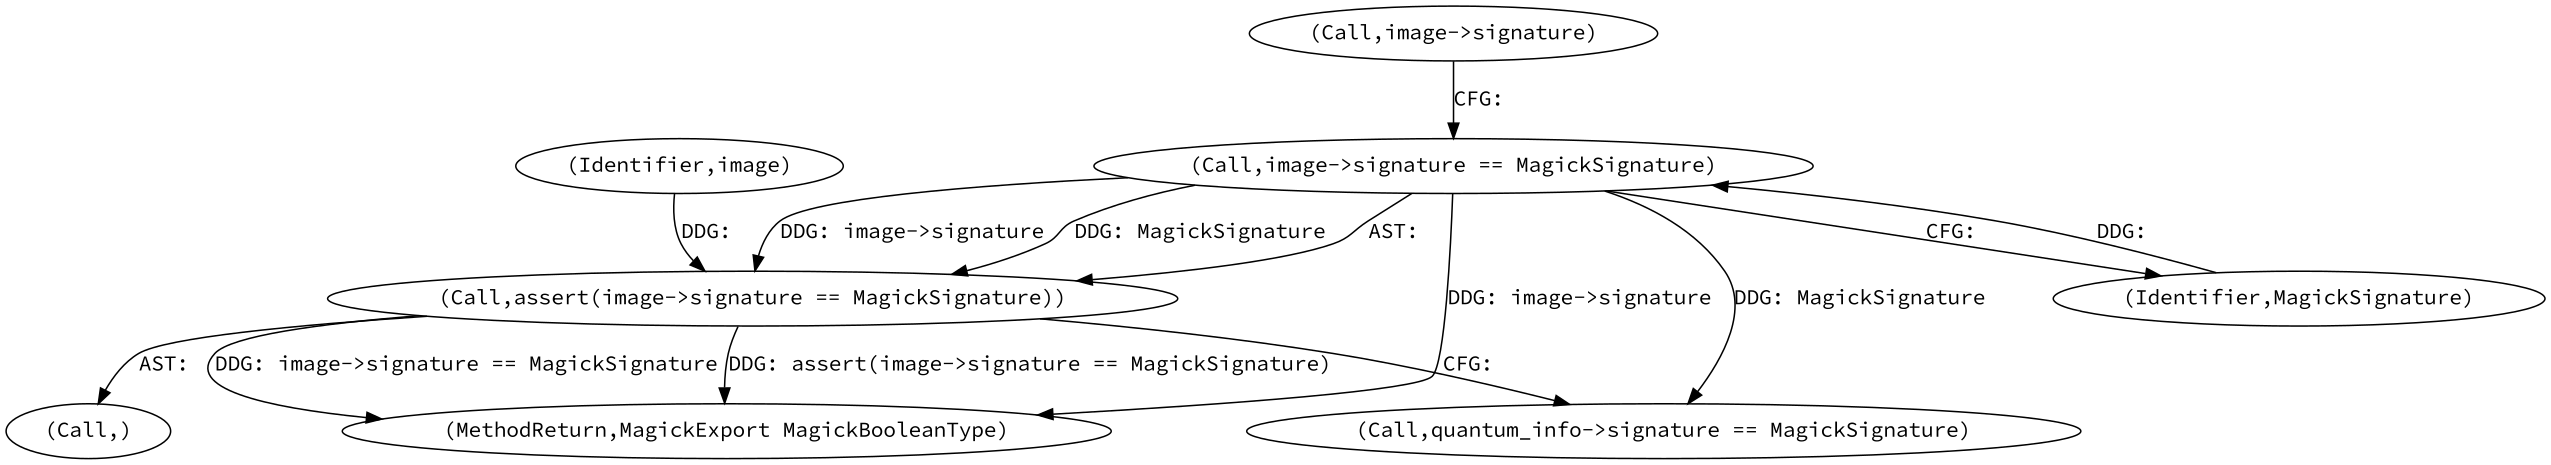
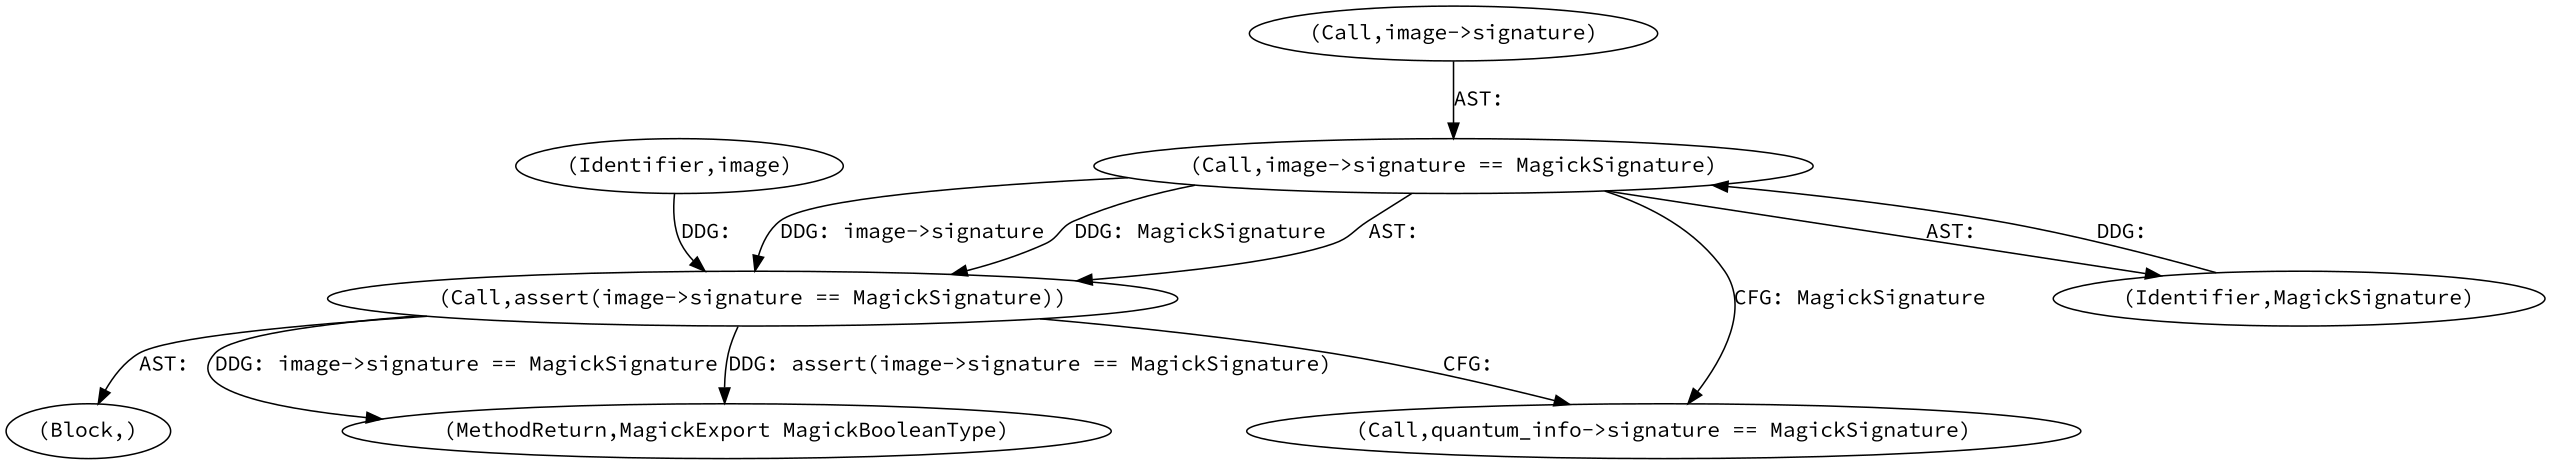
(1486, 100) -> (1486, 100)
(1958, 232) -> (1958, 232)
(1860, 299) -> (1860, 299)
(1336, 394) -> none
(88, 431) -> (88, 431)
